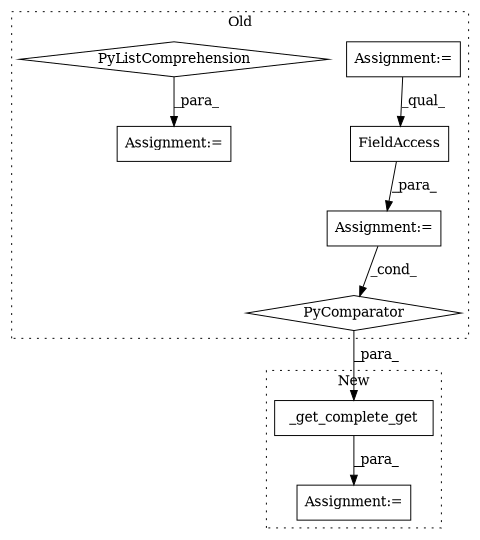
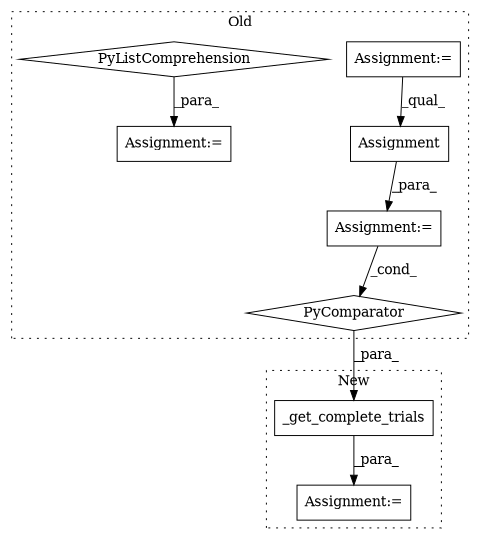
(400, 144) -> (400, 144)
(354, 418) -> (354, 418)
